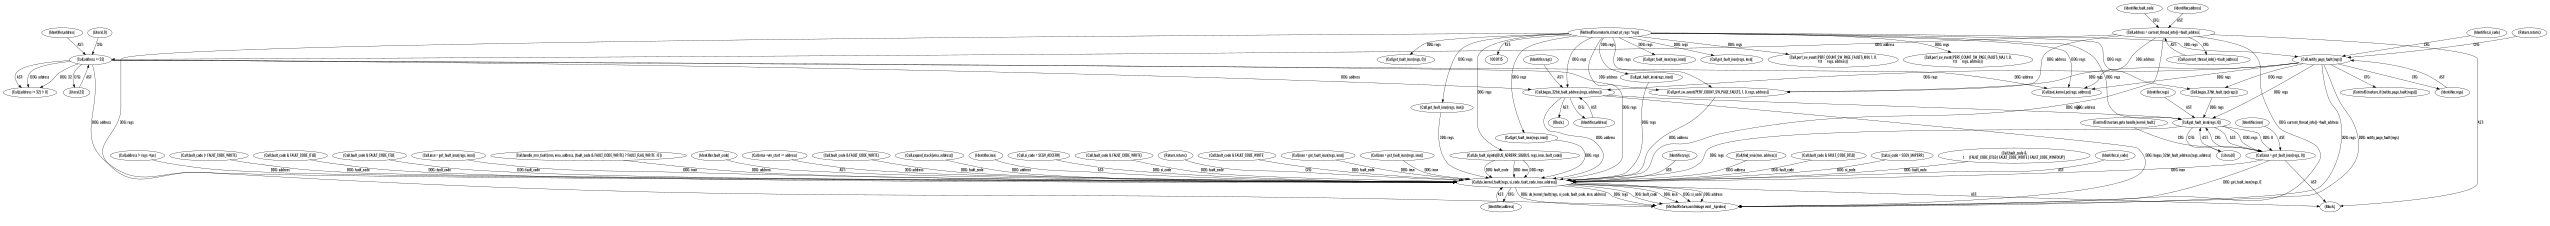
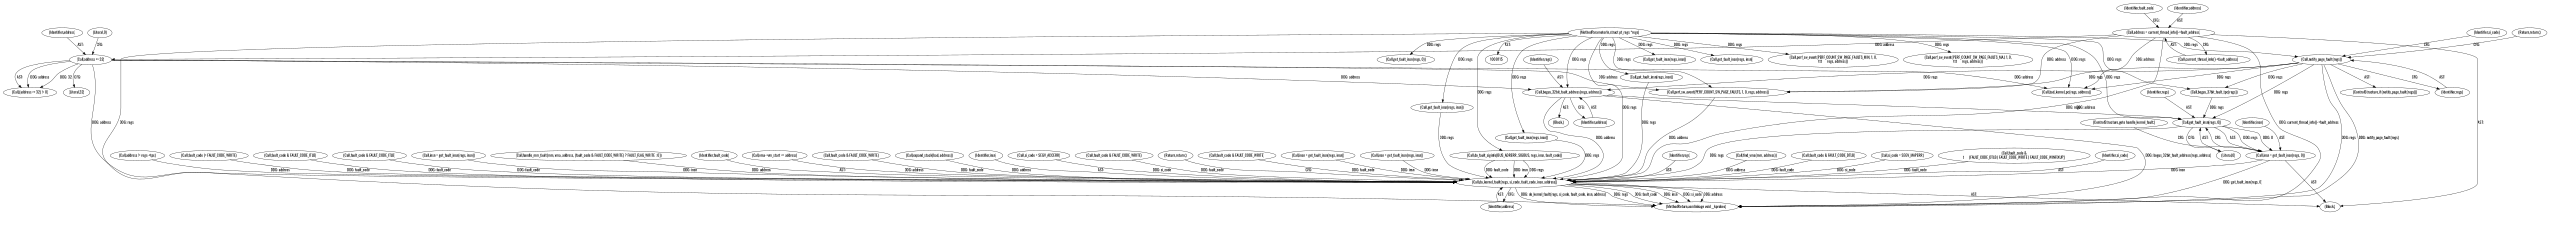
(2368, 77) -> (2368, 77)
(84, 78) -> none
(929, 156) -> (929, 156)
